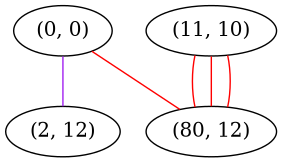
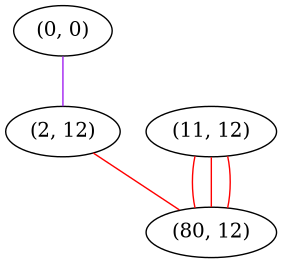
(211, 31) -> (211, 132)
(136, 80) -> (136, 182)
